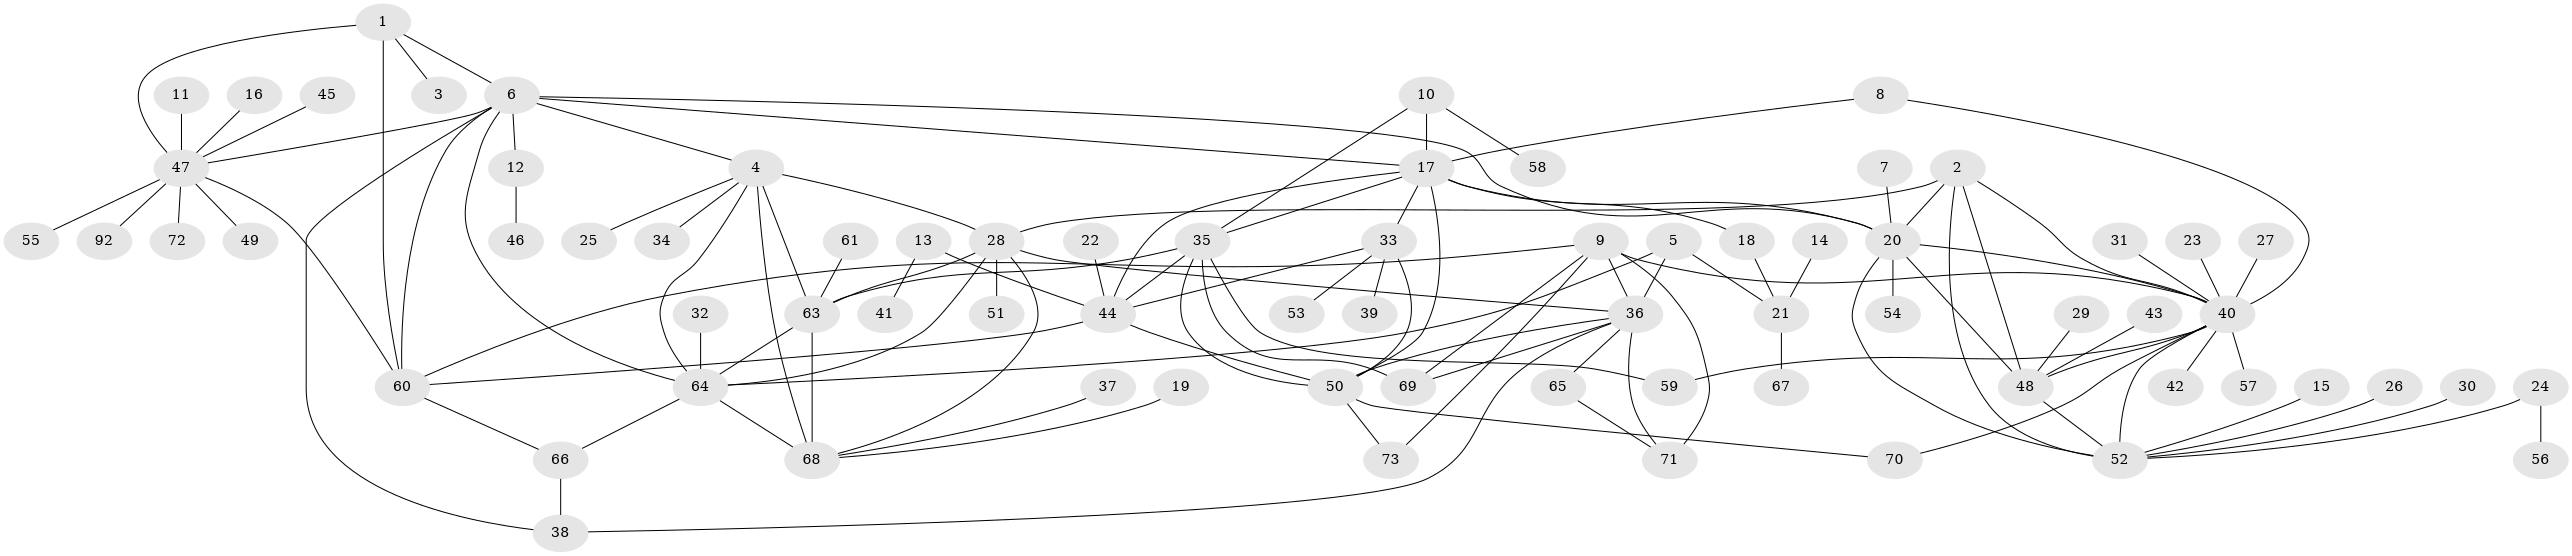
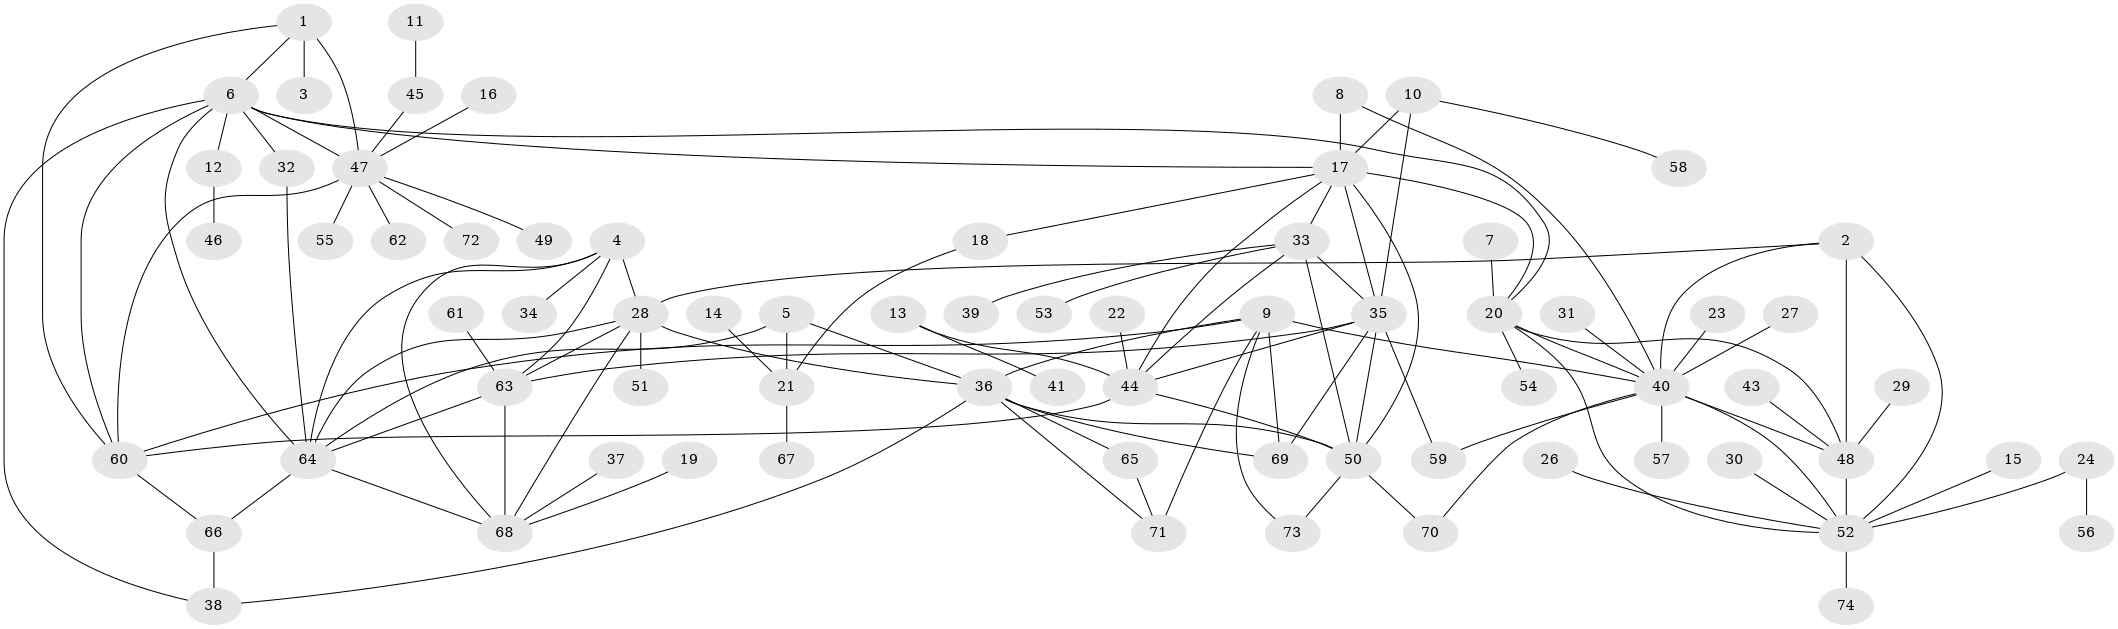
(181, 132) -> (416, 59)
(634, 132) -> (259, 132)
(1925, 205) -> none
(104, 241) -> (398, 241)
(589, 241) -> none
none -> (1340, 278)
(2176, 387) -> none
none -> (1846, 606)
